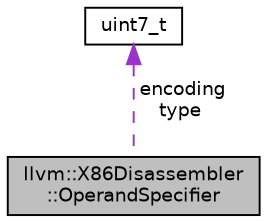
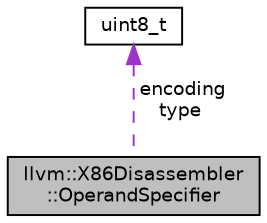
(134, 26) -> (134, 26)
